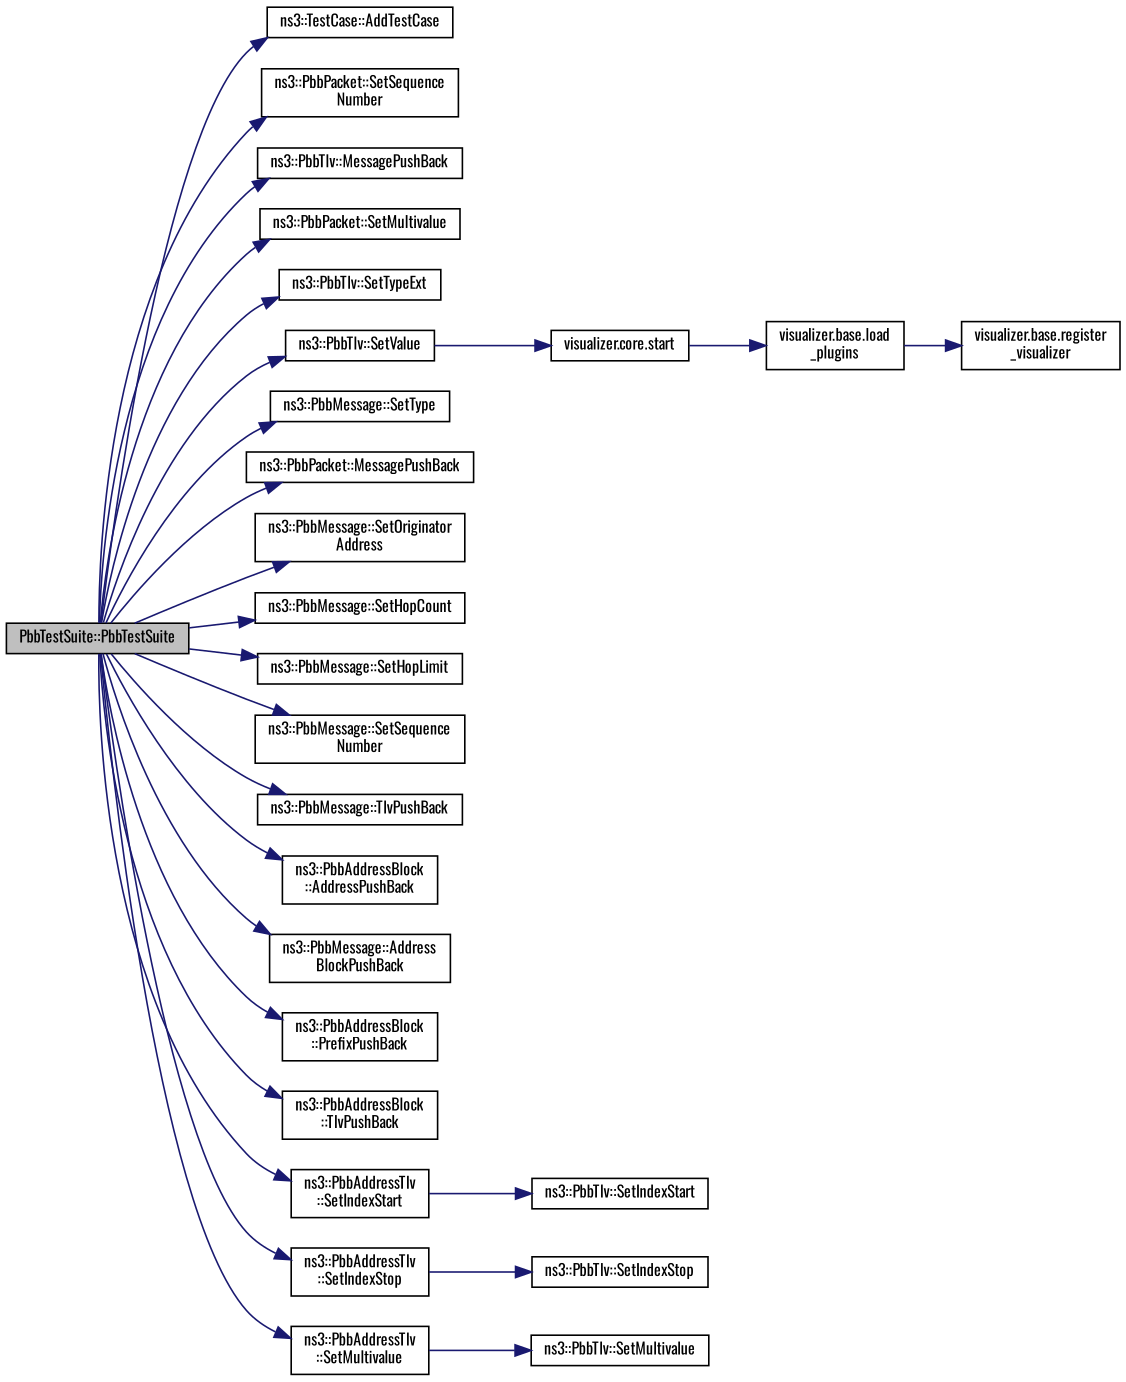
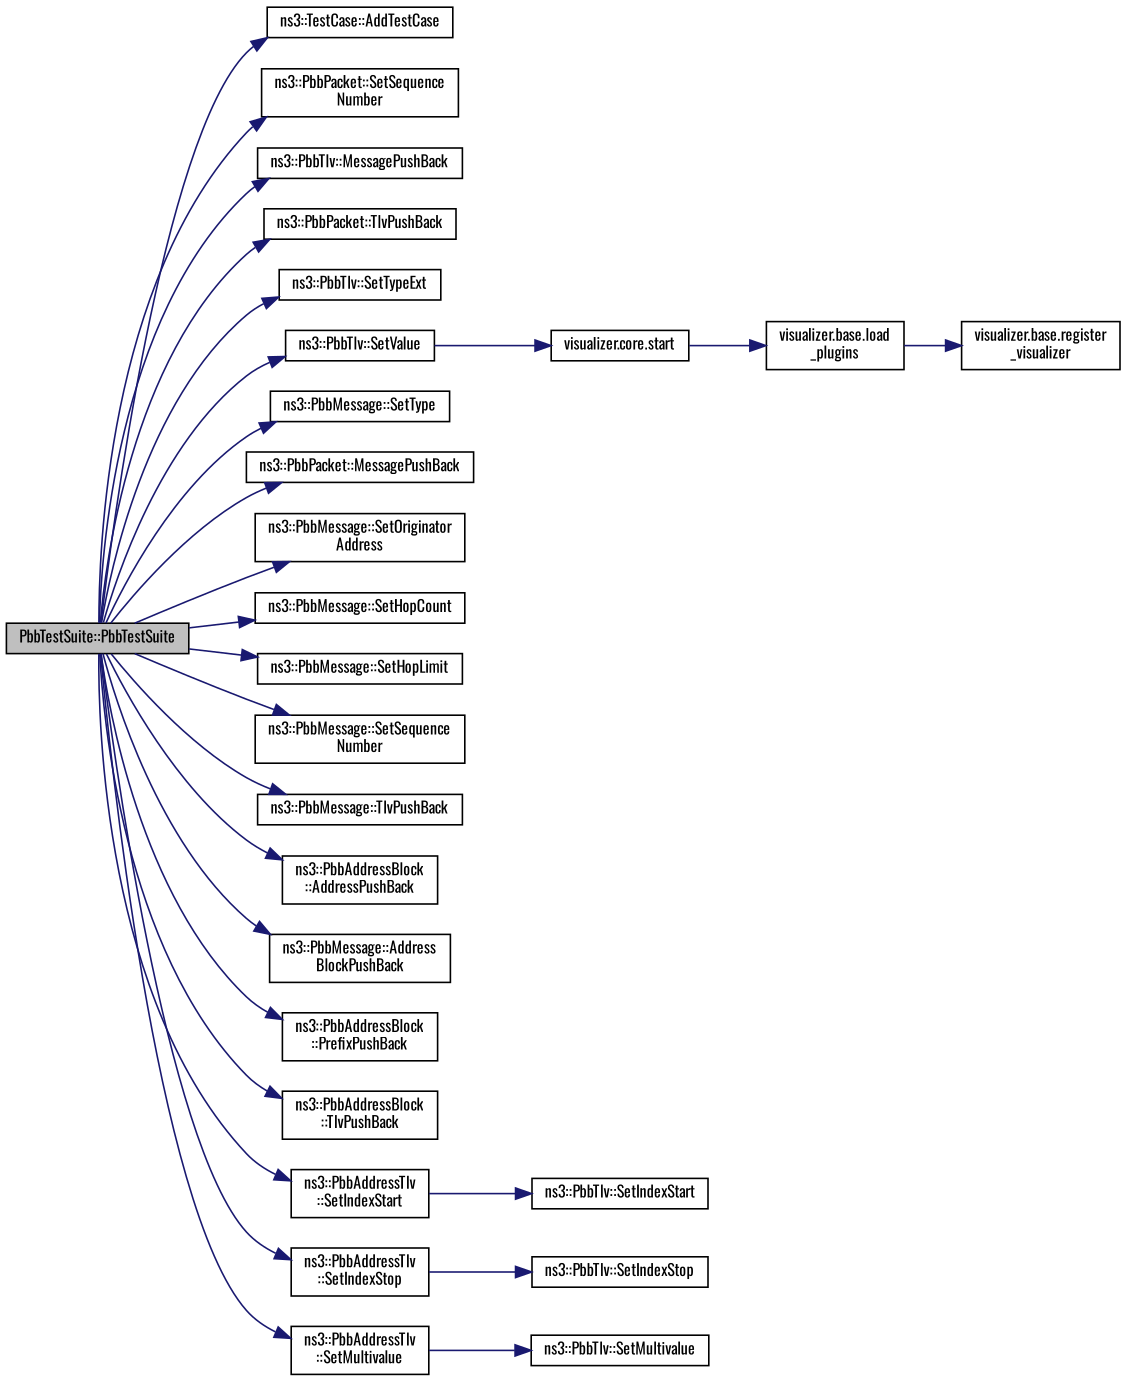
(360, 224) -> (360, 224)
